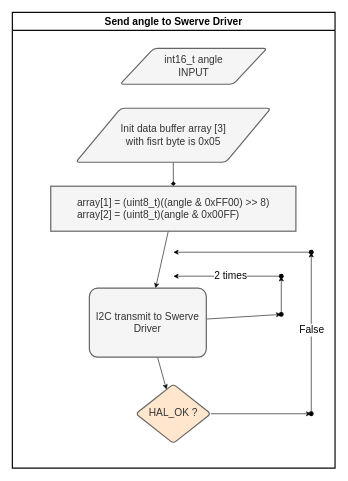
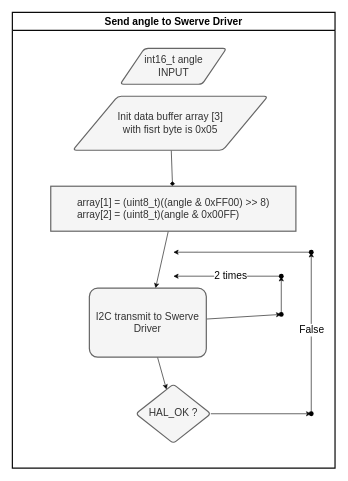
(194, 66) -> (173, 66)
(173, 135) -> (170, 123)
(173, 414) -> (173, 414)
